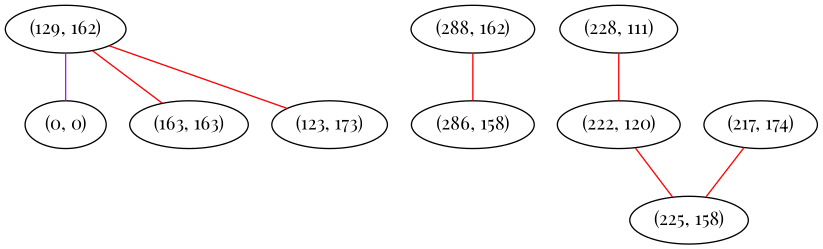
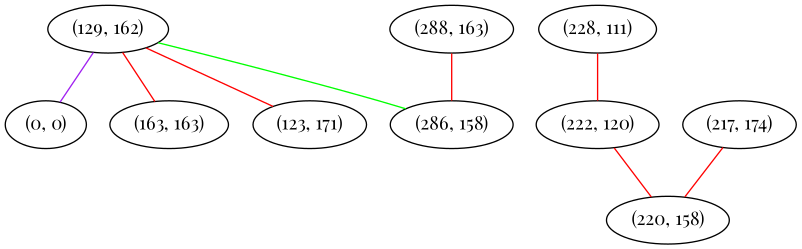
(473, 29) -> (452, 29)
none -> (282, 75)
(330, 125) -> (310, 125)
(689, 220) -> (668, 220)
